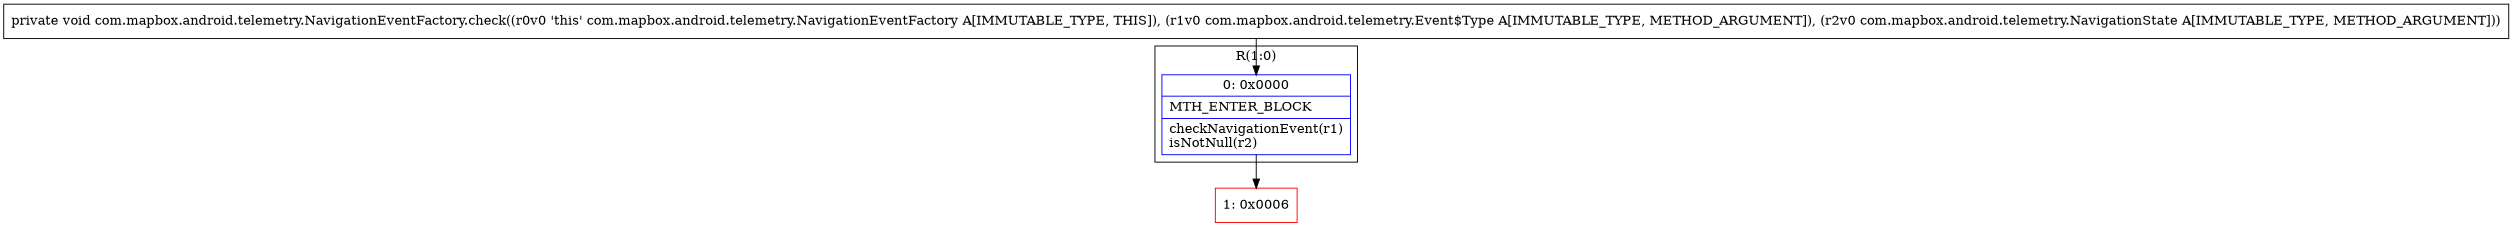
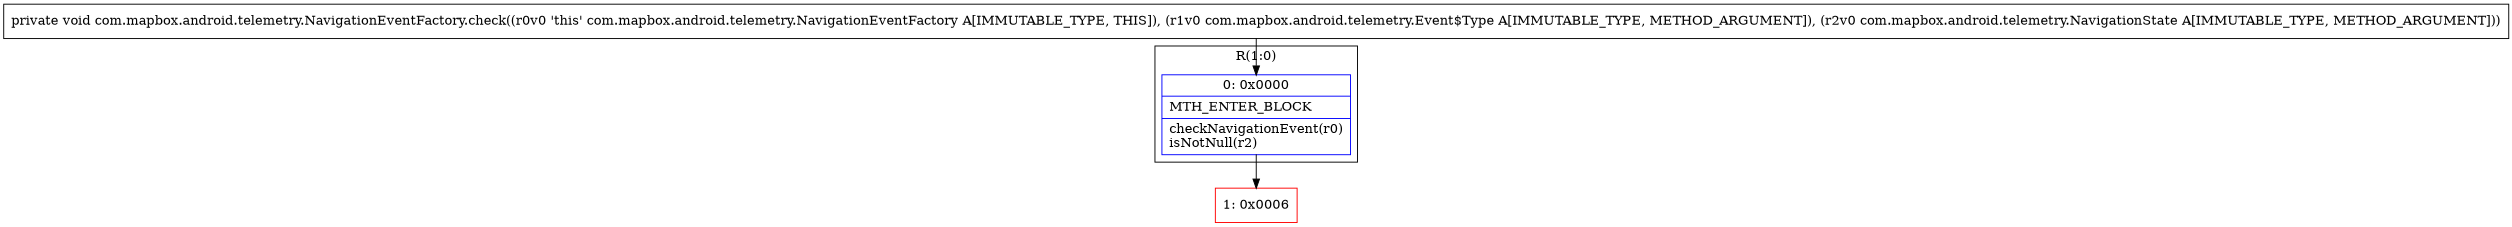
(1256, 129) -> (1256, 129)
